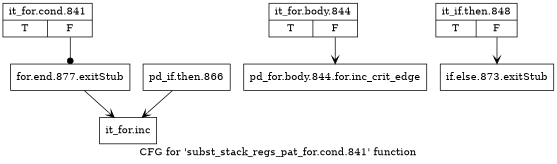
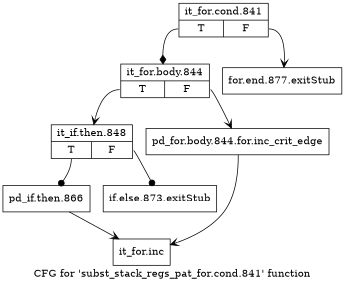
none -> (166, 39)
(497, 47) -> (142, 165)
(70, 48) -> (282, 41)
none -> (103, 99)
(96, 101) -> (225, 210)
none -> (69, 170)
